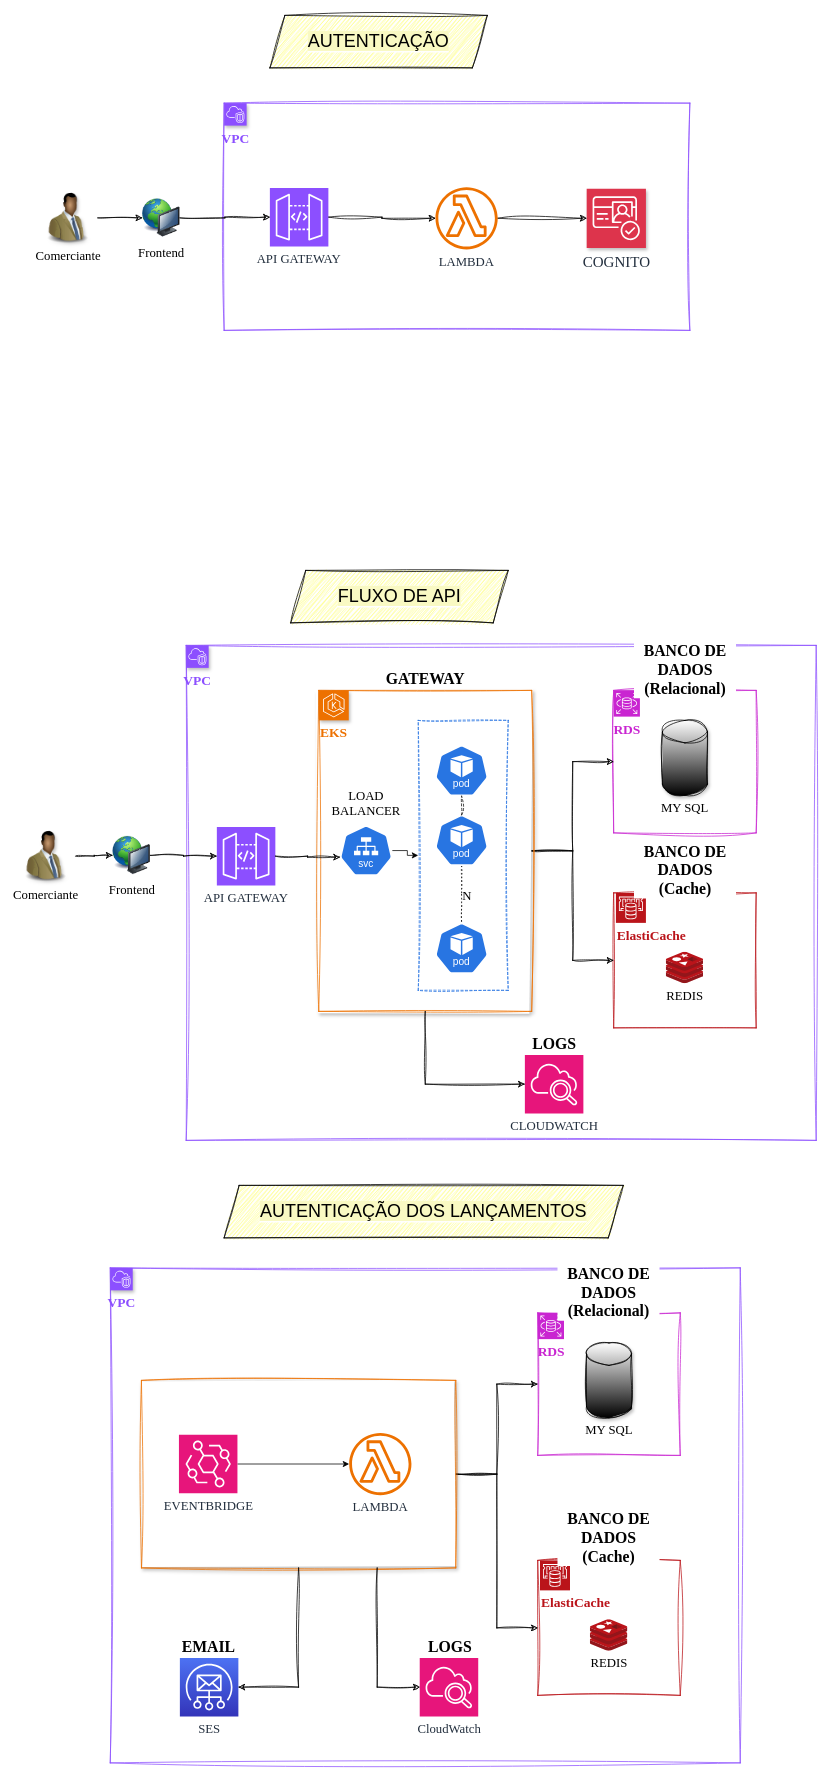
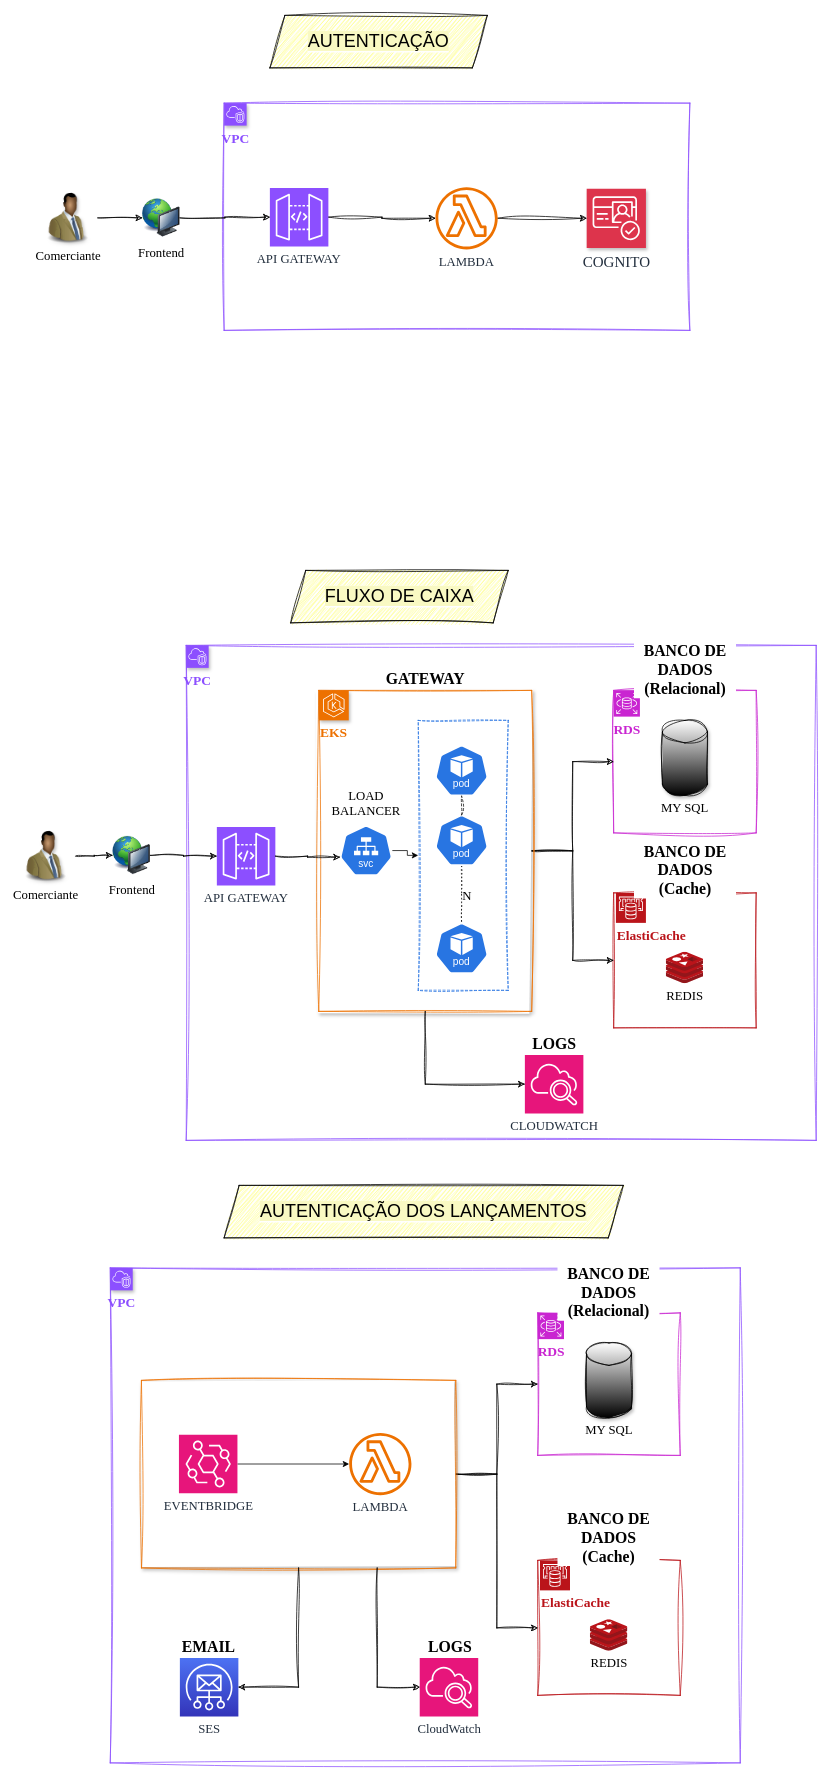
(399, 597) -> (399, 597)
